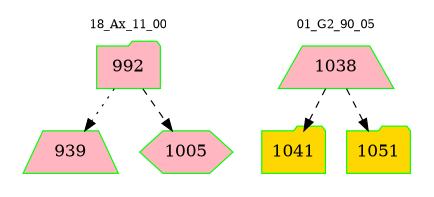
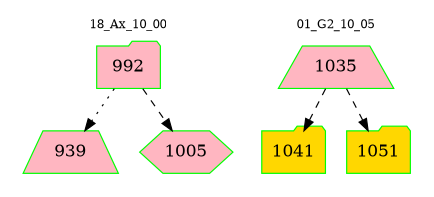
(129, 25) -> (129, 25)
(336, 25) -> (336, 25)
(336, 67) -> (336, 67)
